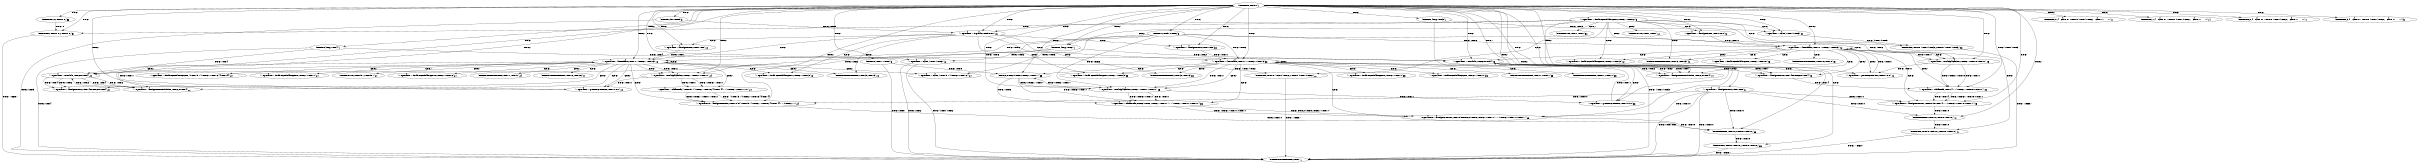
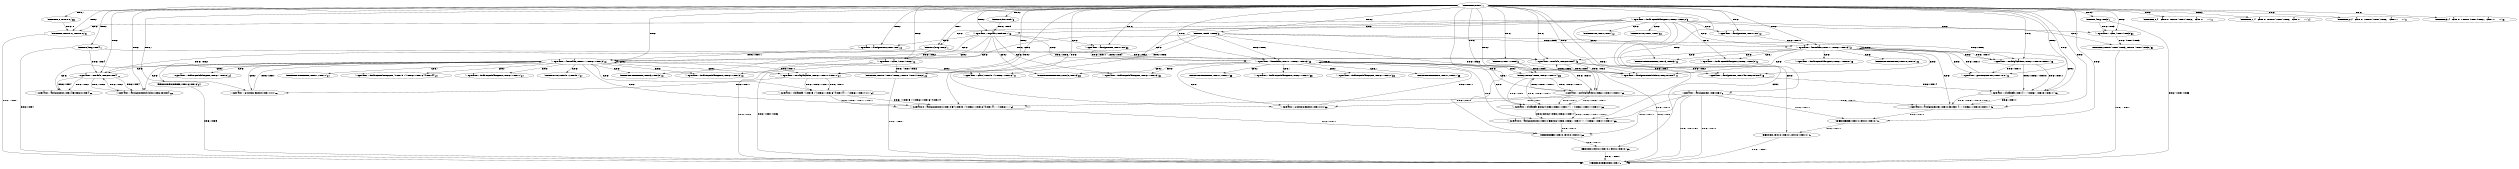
(1118, 27) -> (958, 27)
(2008, 48) -> (2064, 48)
(276, 154) -> (749, 159)
